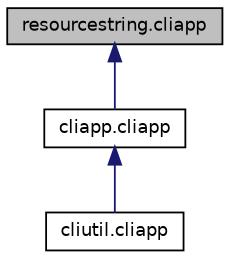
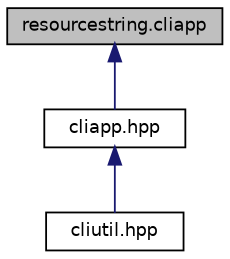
(115, 128) -> (115, 128)
(115, 231) -> (115, 231)
